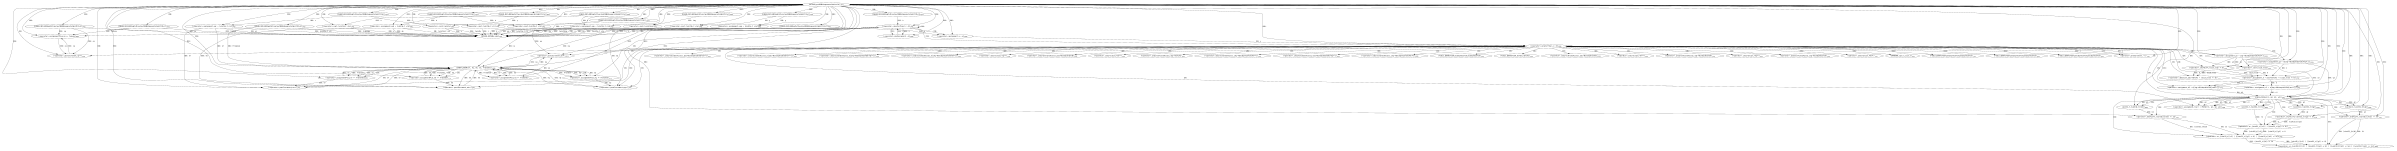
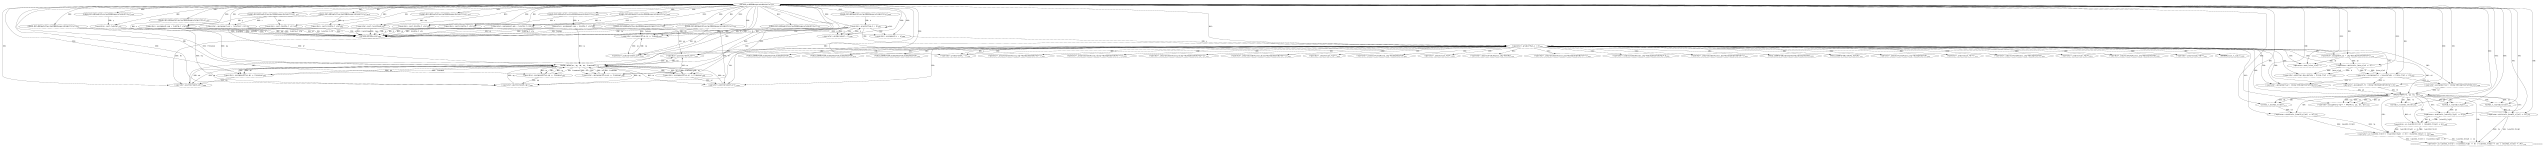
(923, 9) -> (821, 9)
(2278, 70) -> (2340, 80)
